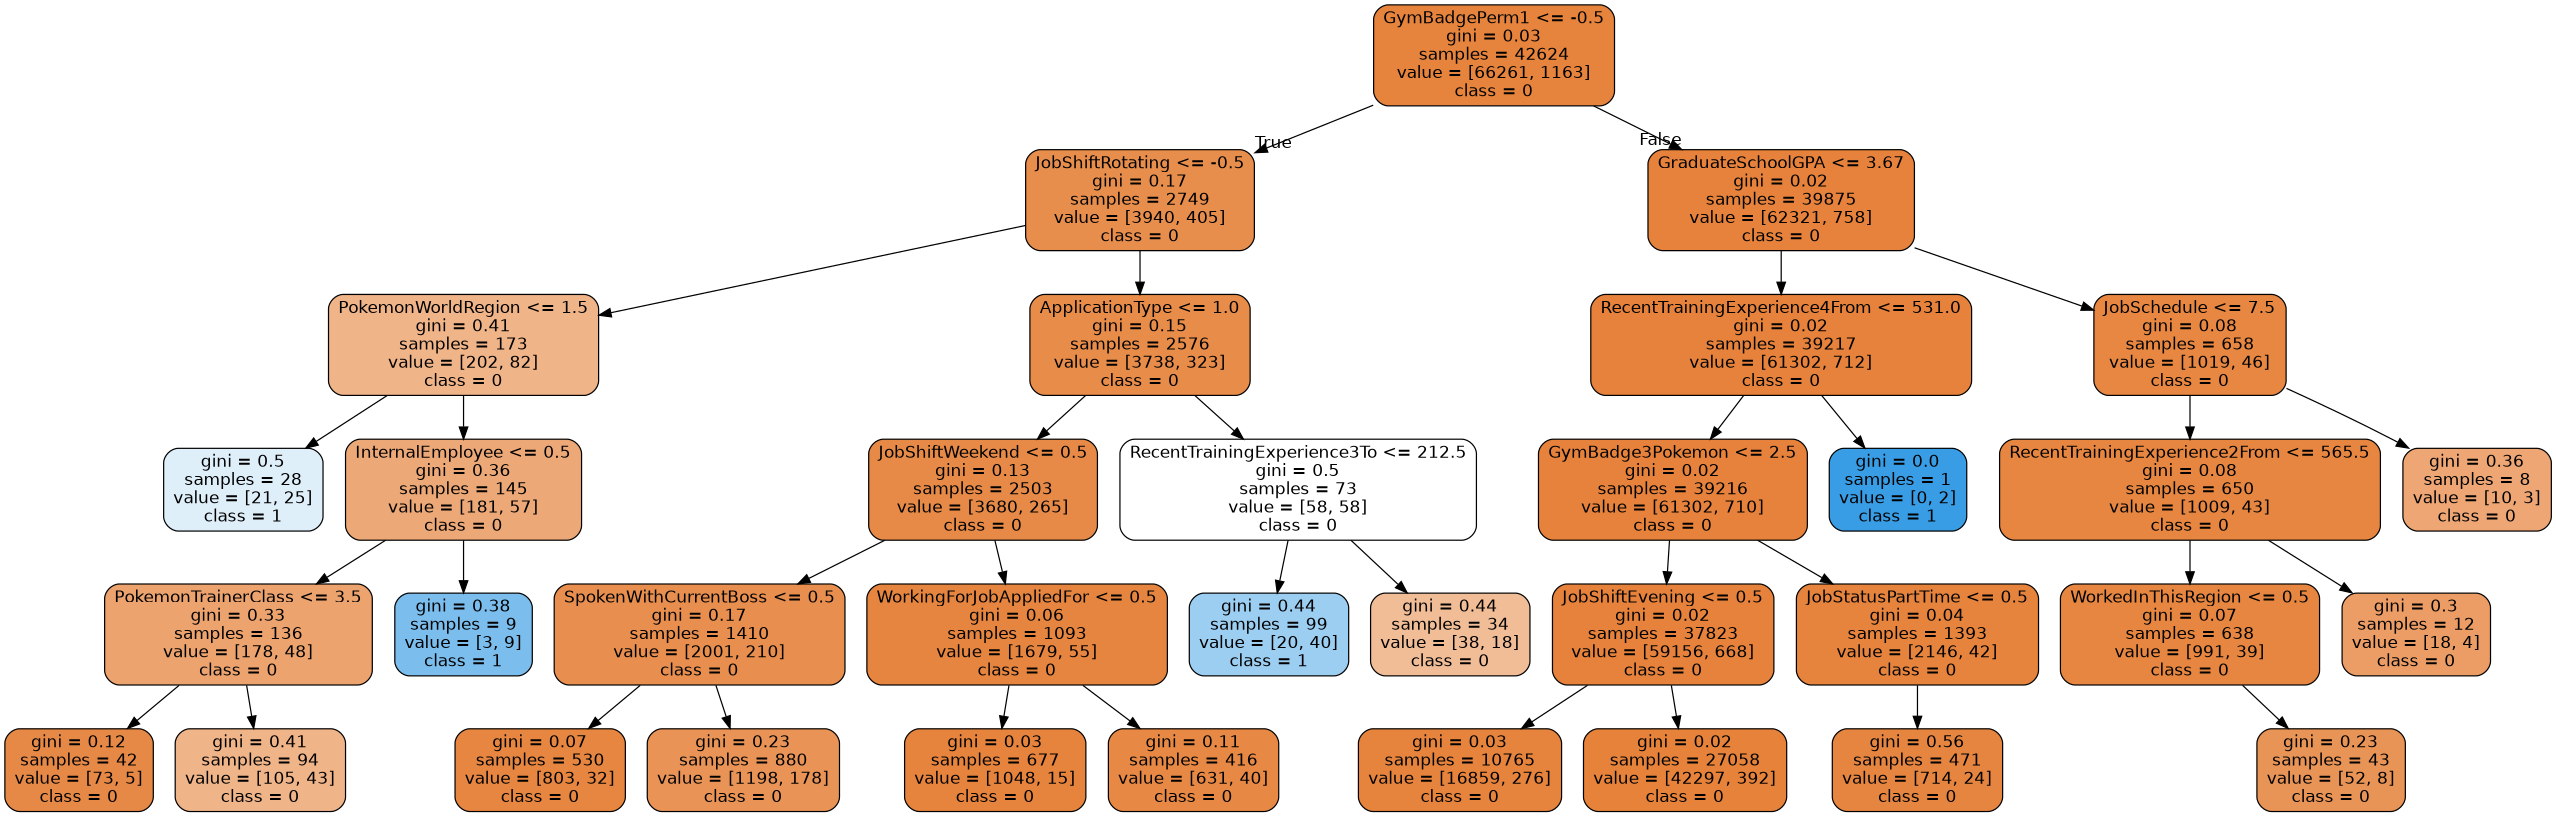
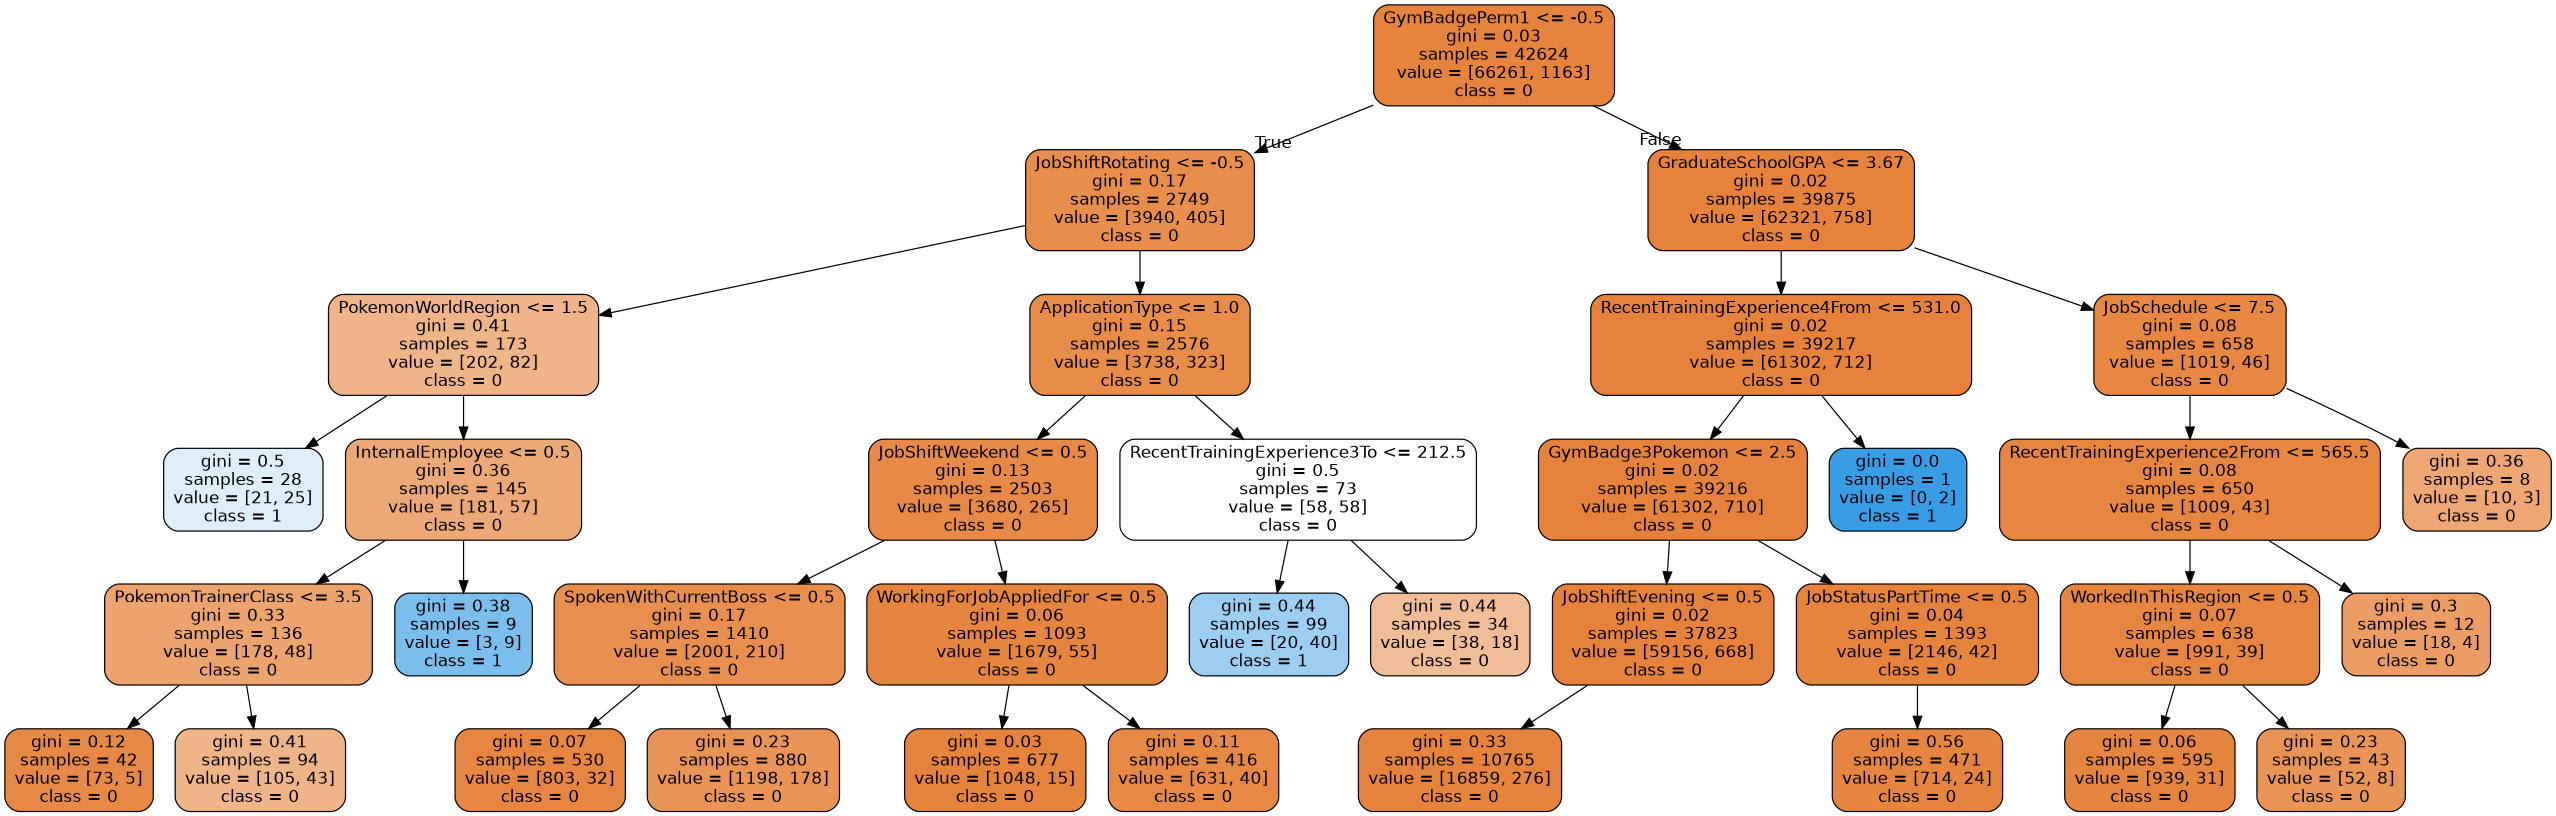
(1460, 770) -> (1460, 770)
(1685, 770) -> none
none -> (2150, 770)
